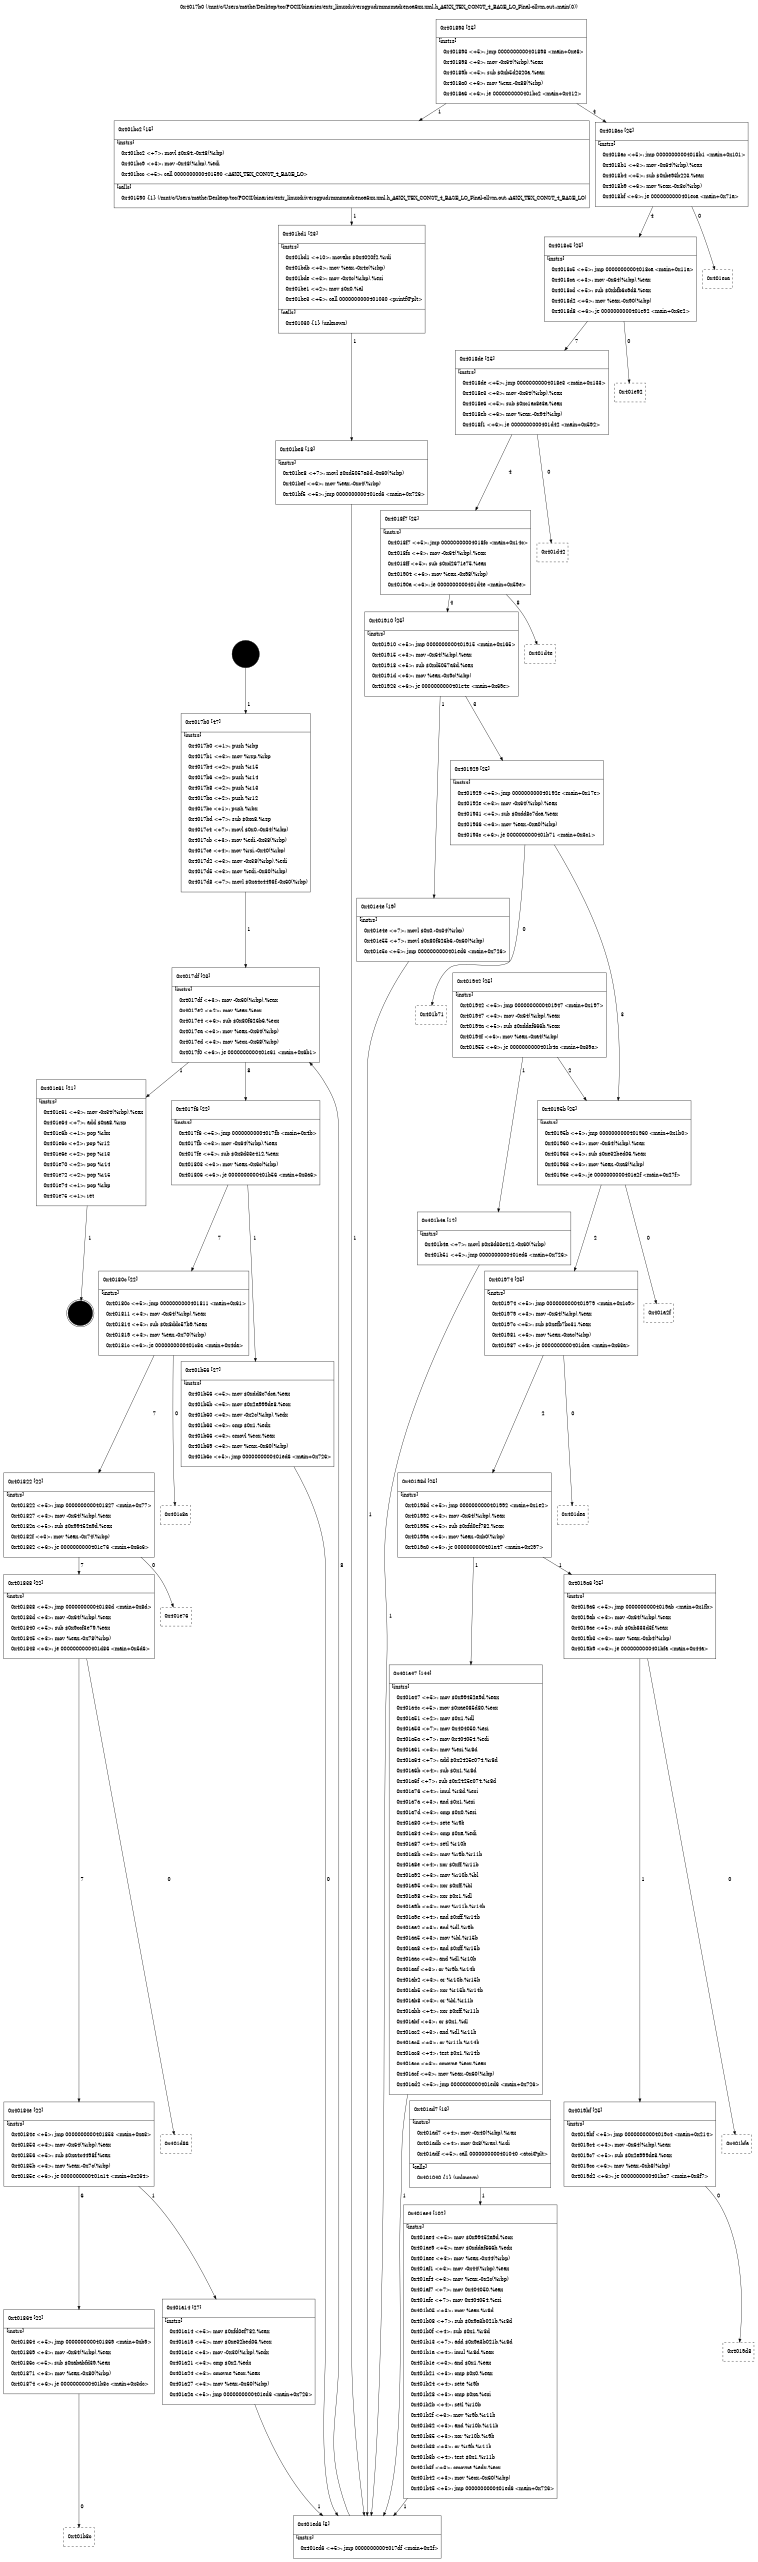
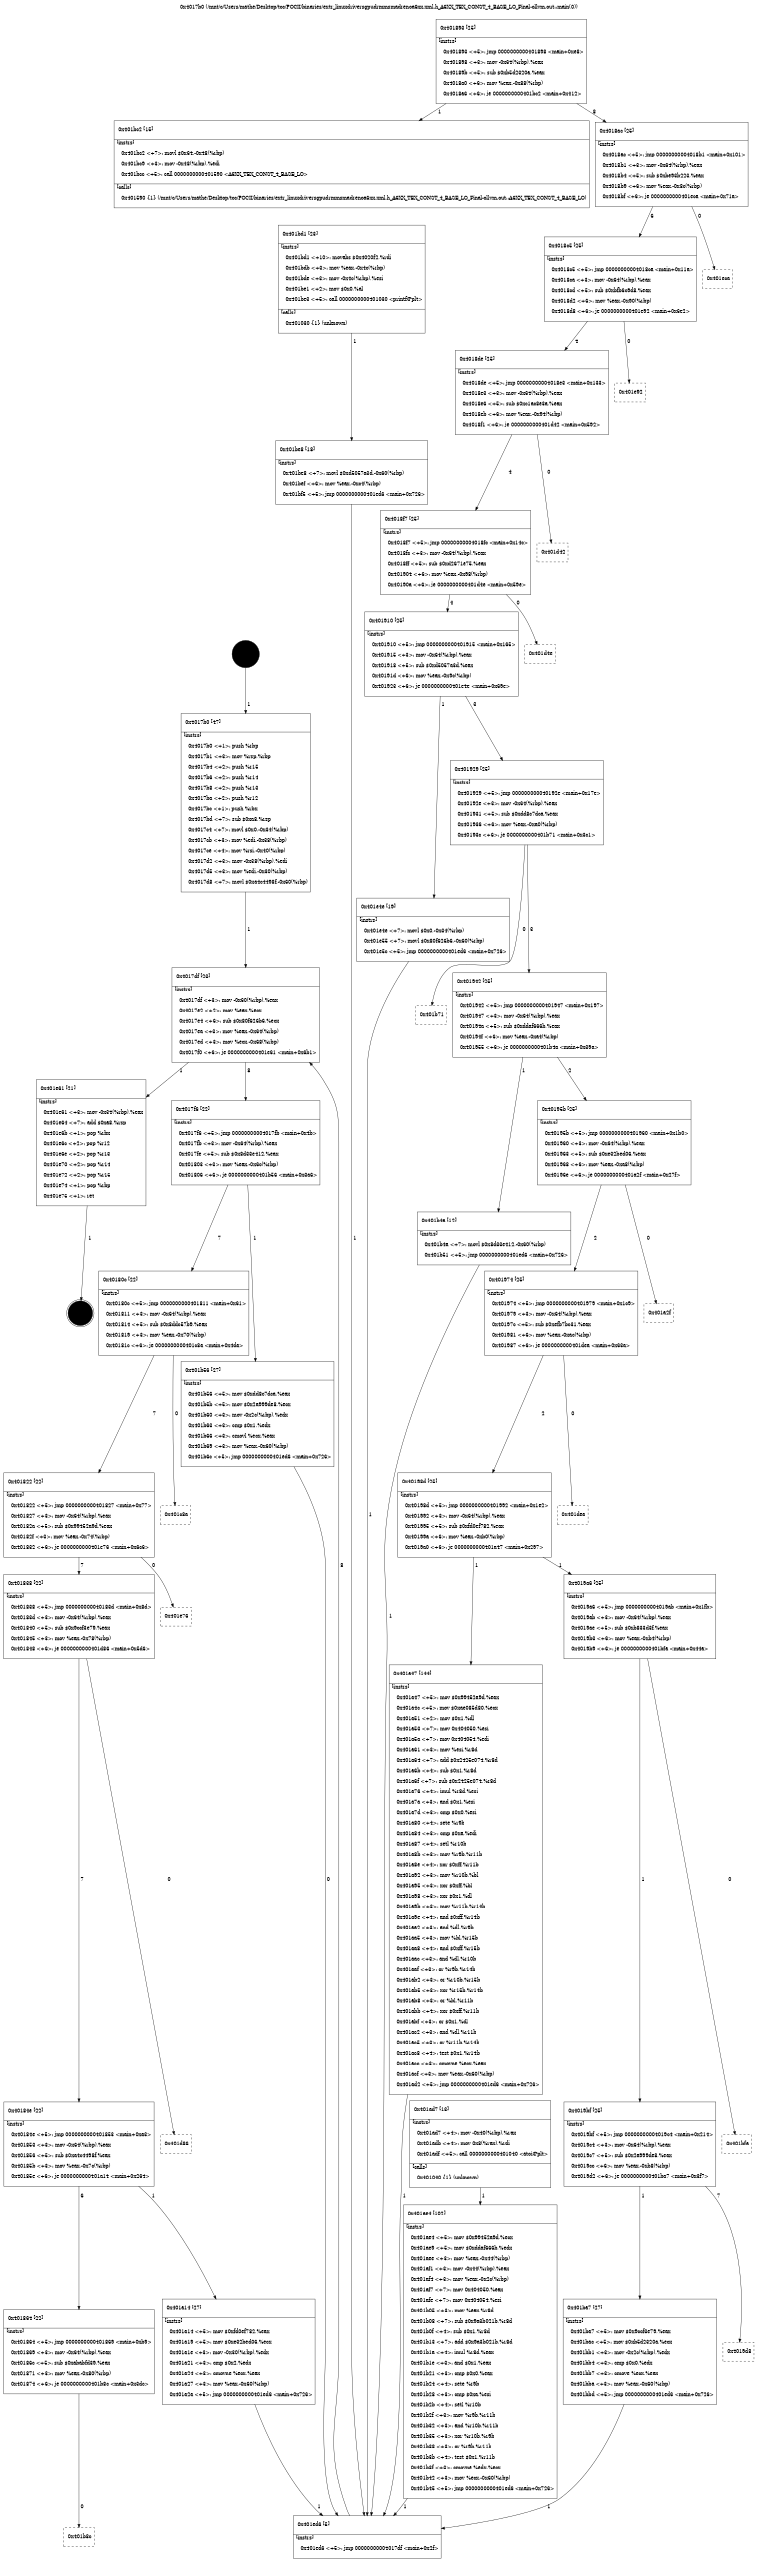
(594, 112) -> (594, 112)
(352, 215) -> none
(651, 217) -> (651, 217)
(576, 342) -> (576, 342)
(517, 603) -> (517, 603)
(609, 965) -> (528, 907)
(718, 2196) -> (718, 2196)
none -> (640, 2352)
